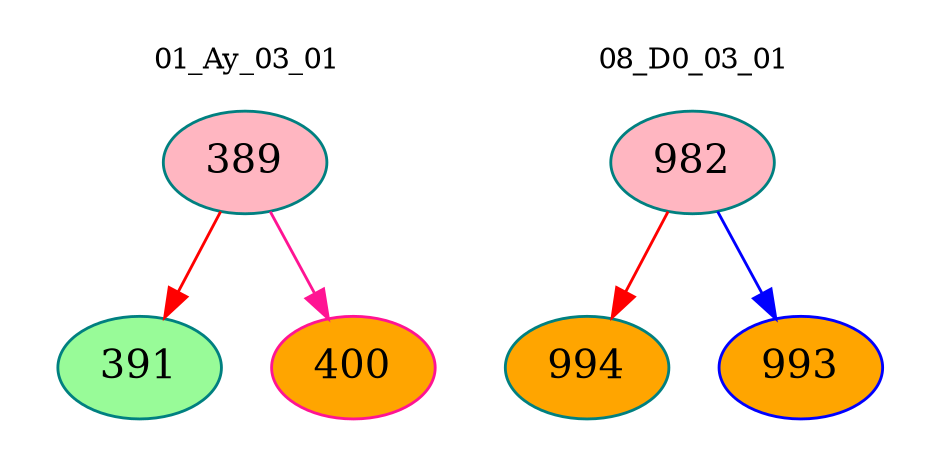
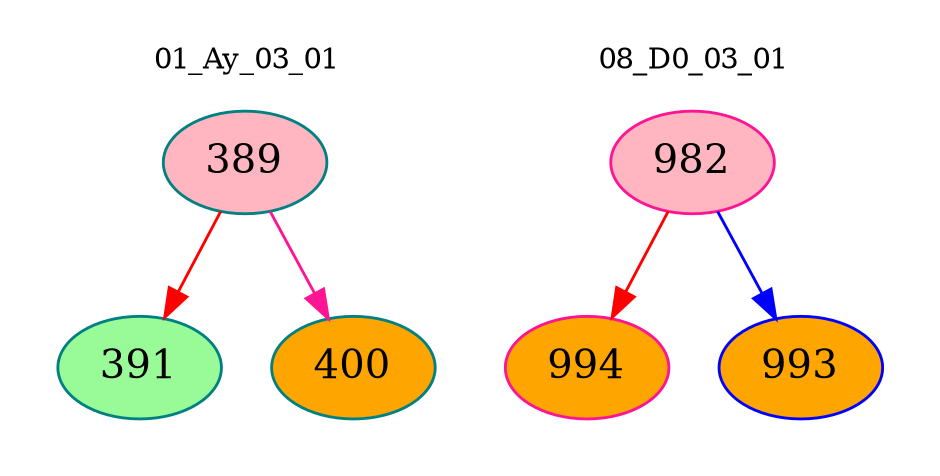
(693, 162) -> (693, 162)
(353, 368) -> (353, 368)
(587, 368) -> (587, 368)
